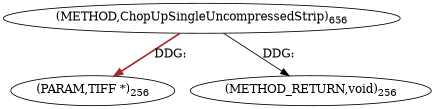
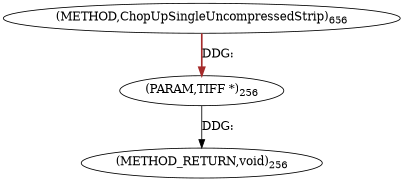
(253, 52) -> (202, 123)
